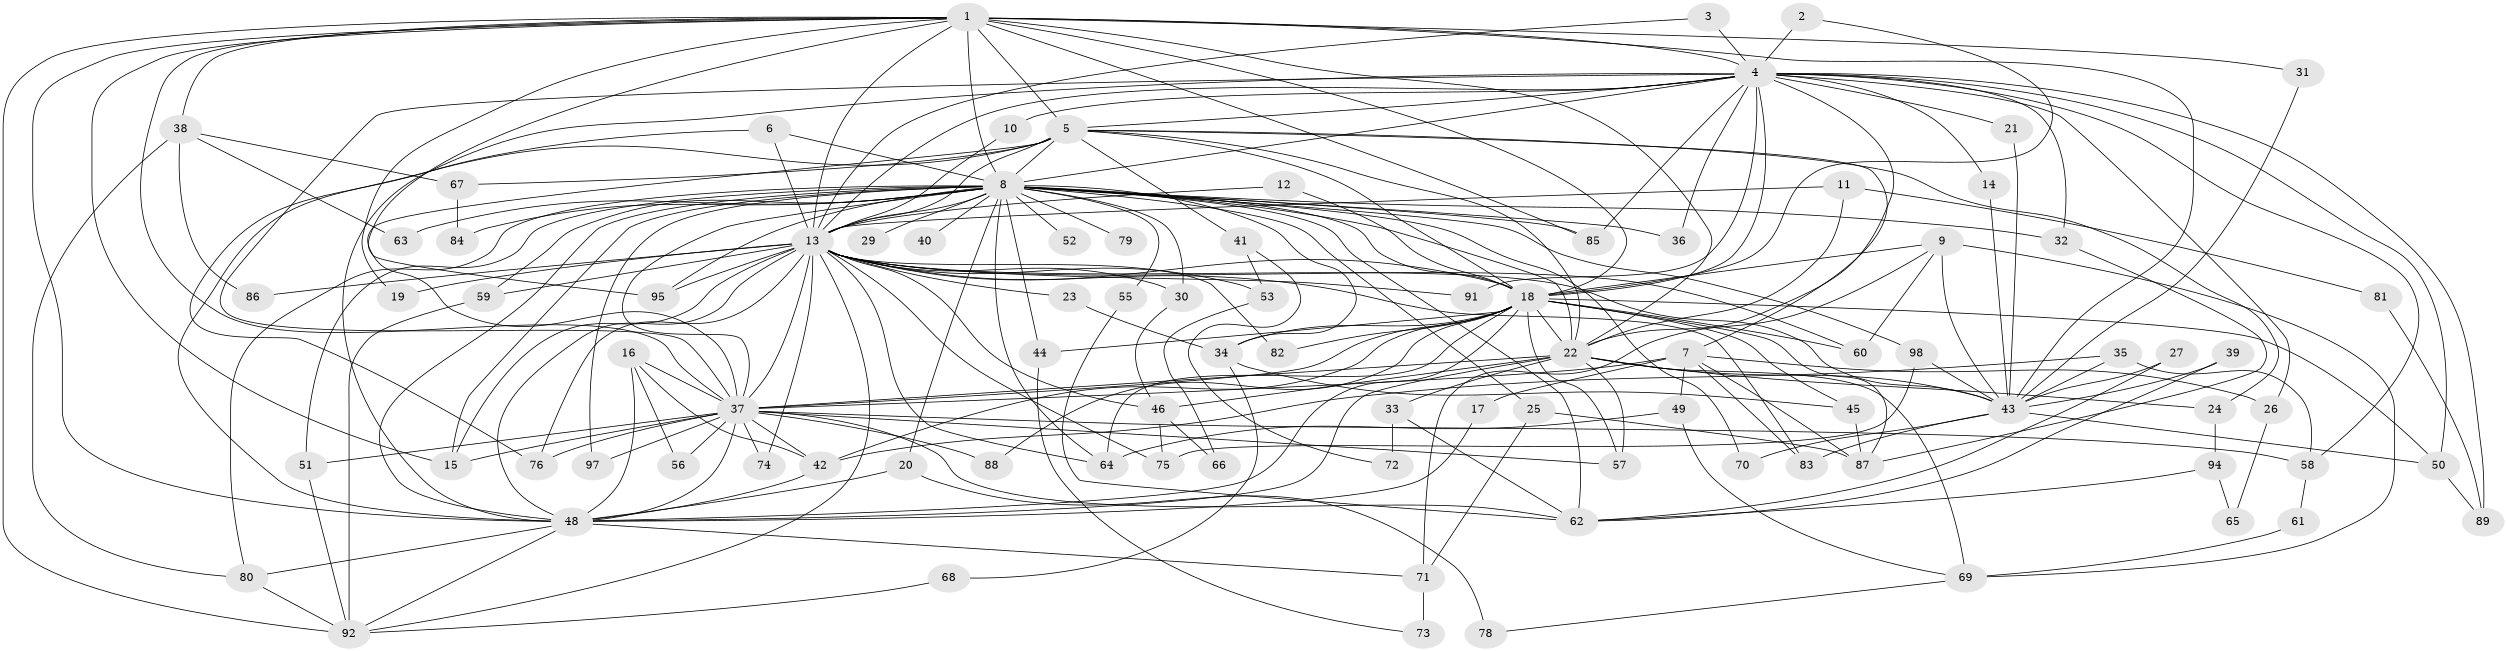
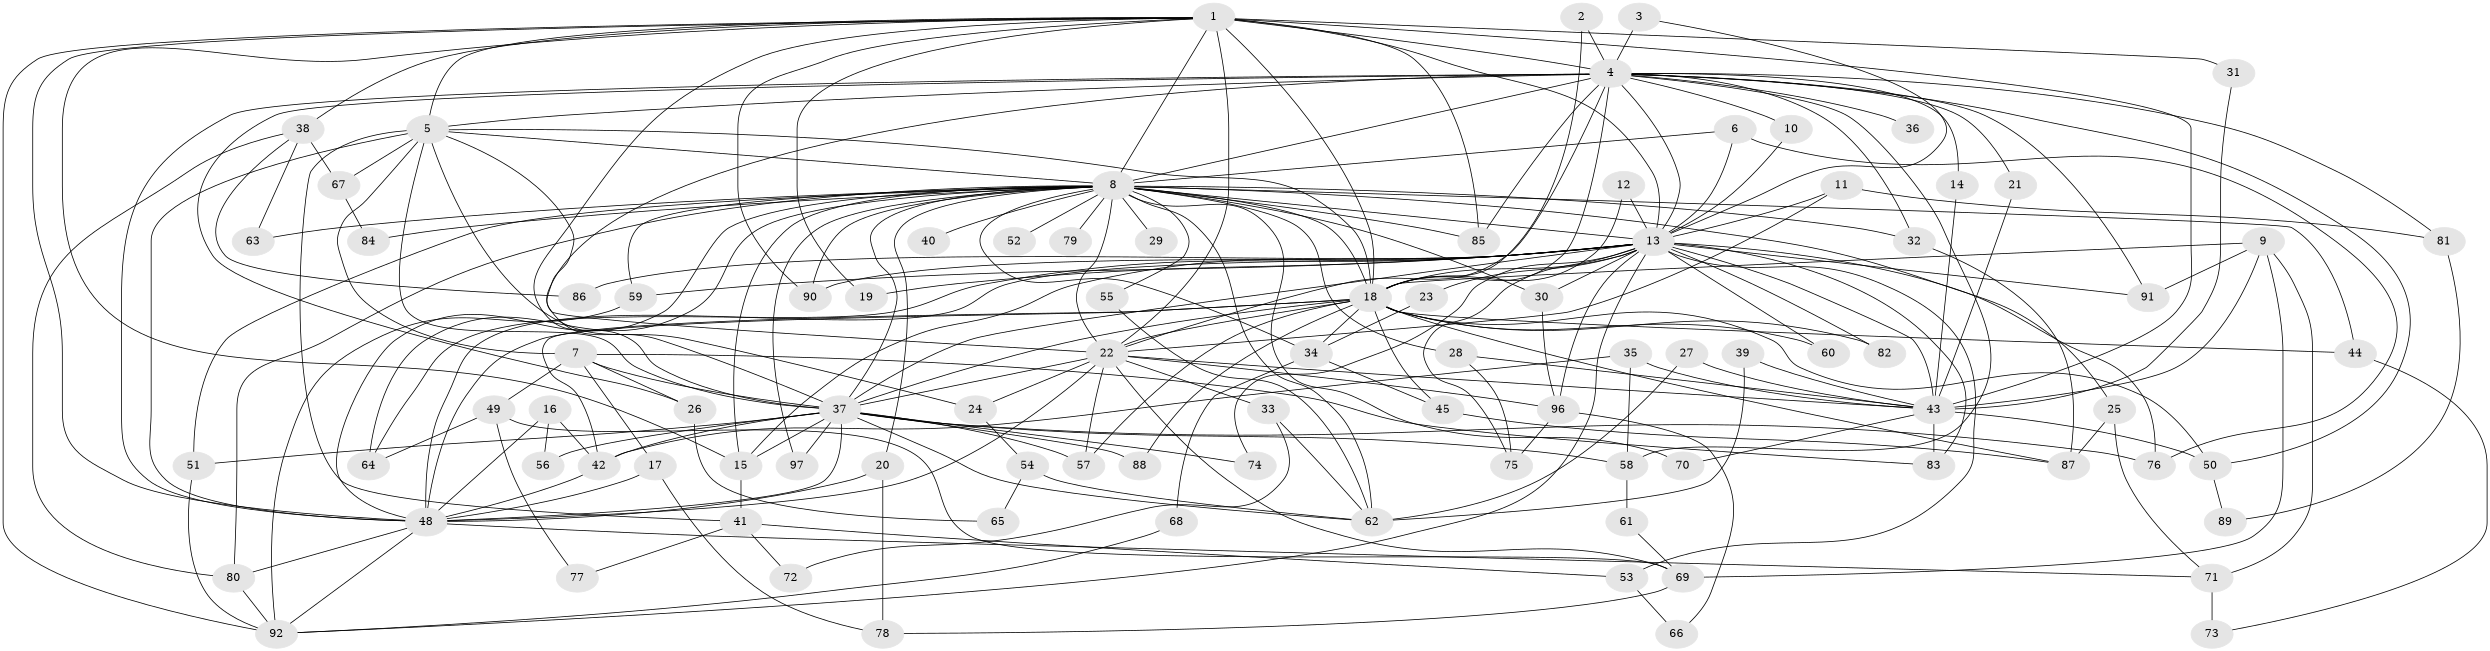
(2247, 137) -> (2045, 95)
(940, 200) -> none
(1343, 207) -> none
(658, 298) -> (810, 298)
(1902, 298) -> (2206, 270)
(1917, 354) -> (1456, 354)
(1345, 376) -> none
(683, 382) -> none
(1777, 408) -> none
(1159, 410) -> (1558, 410)
(2215, 466) -> (1028, 466)
none -> (741, 489)
none -> (577, 578)
none -> (745, 579)
